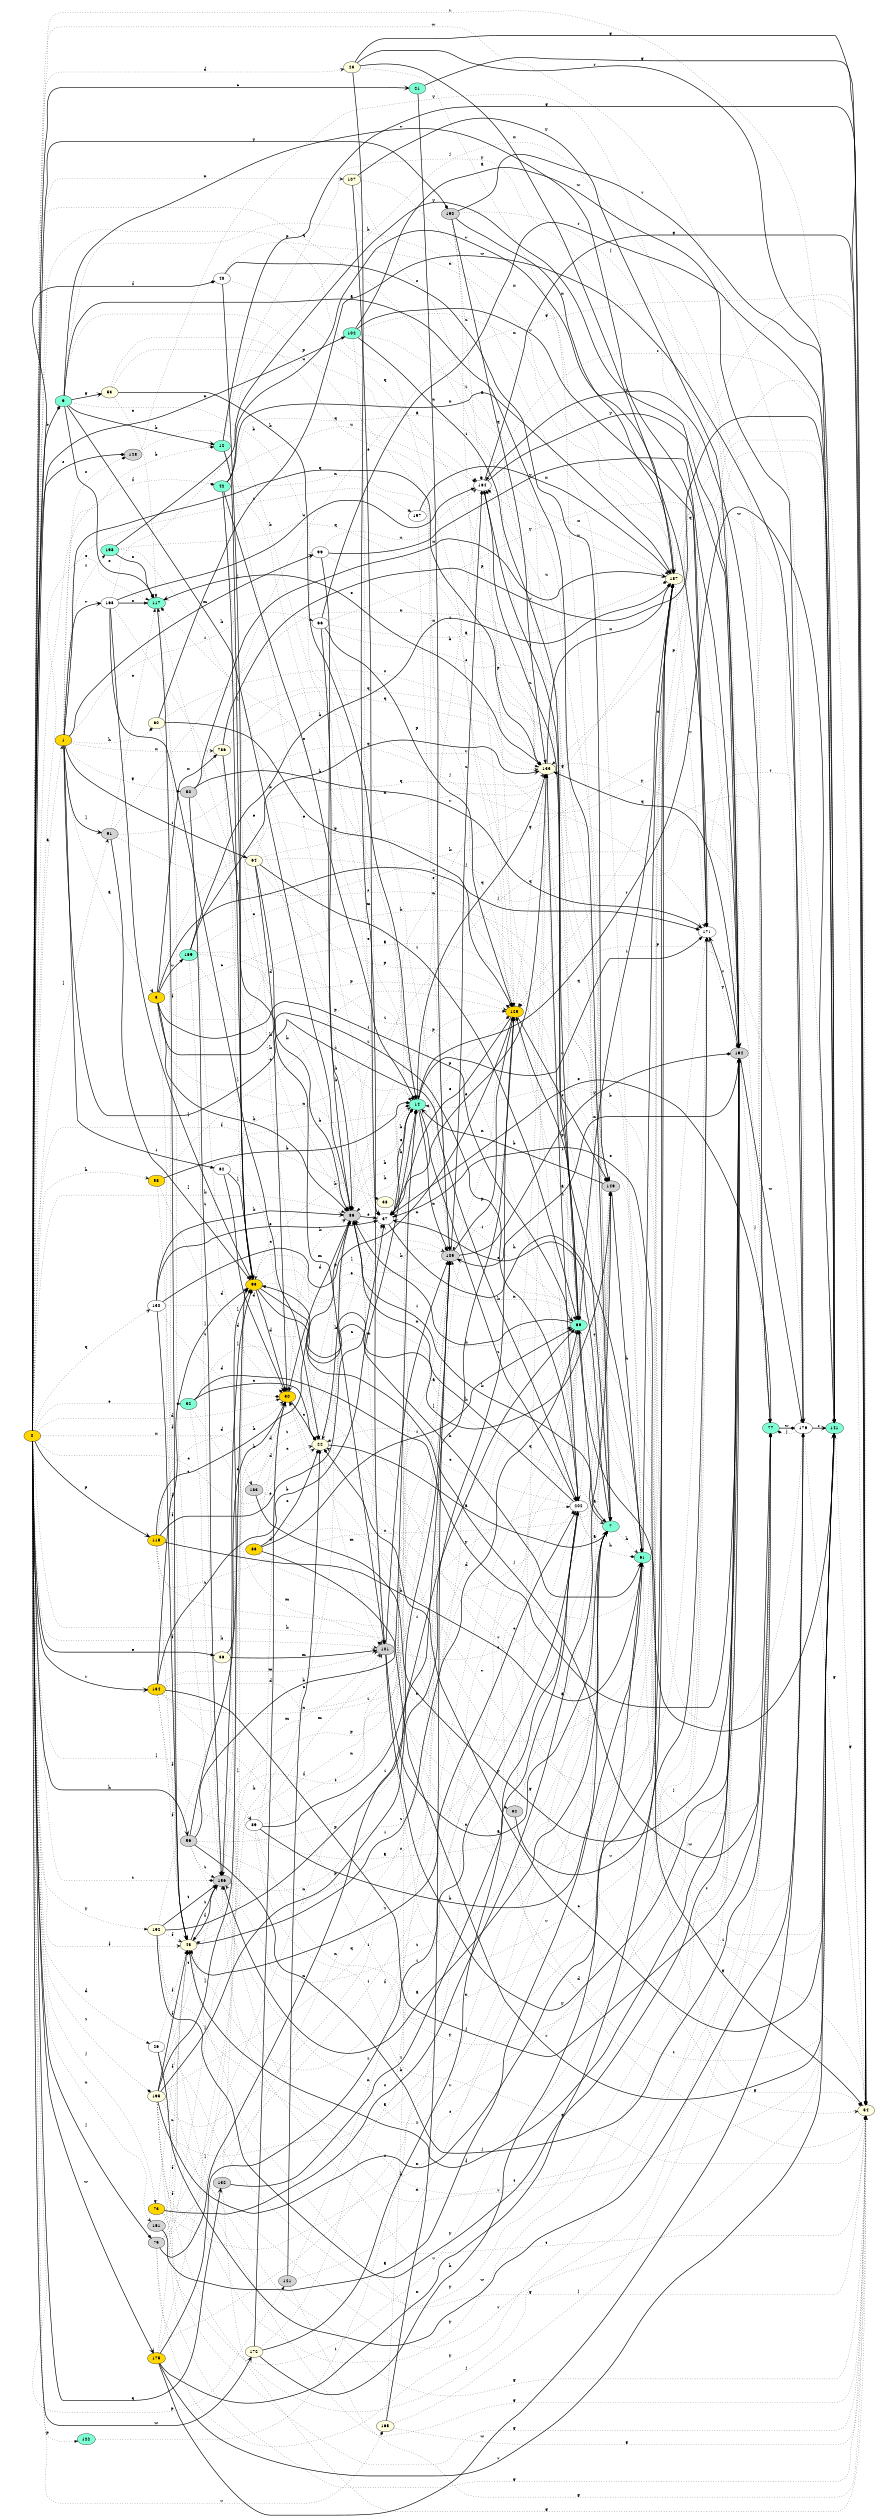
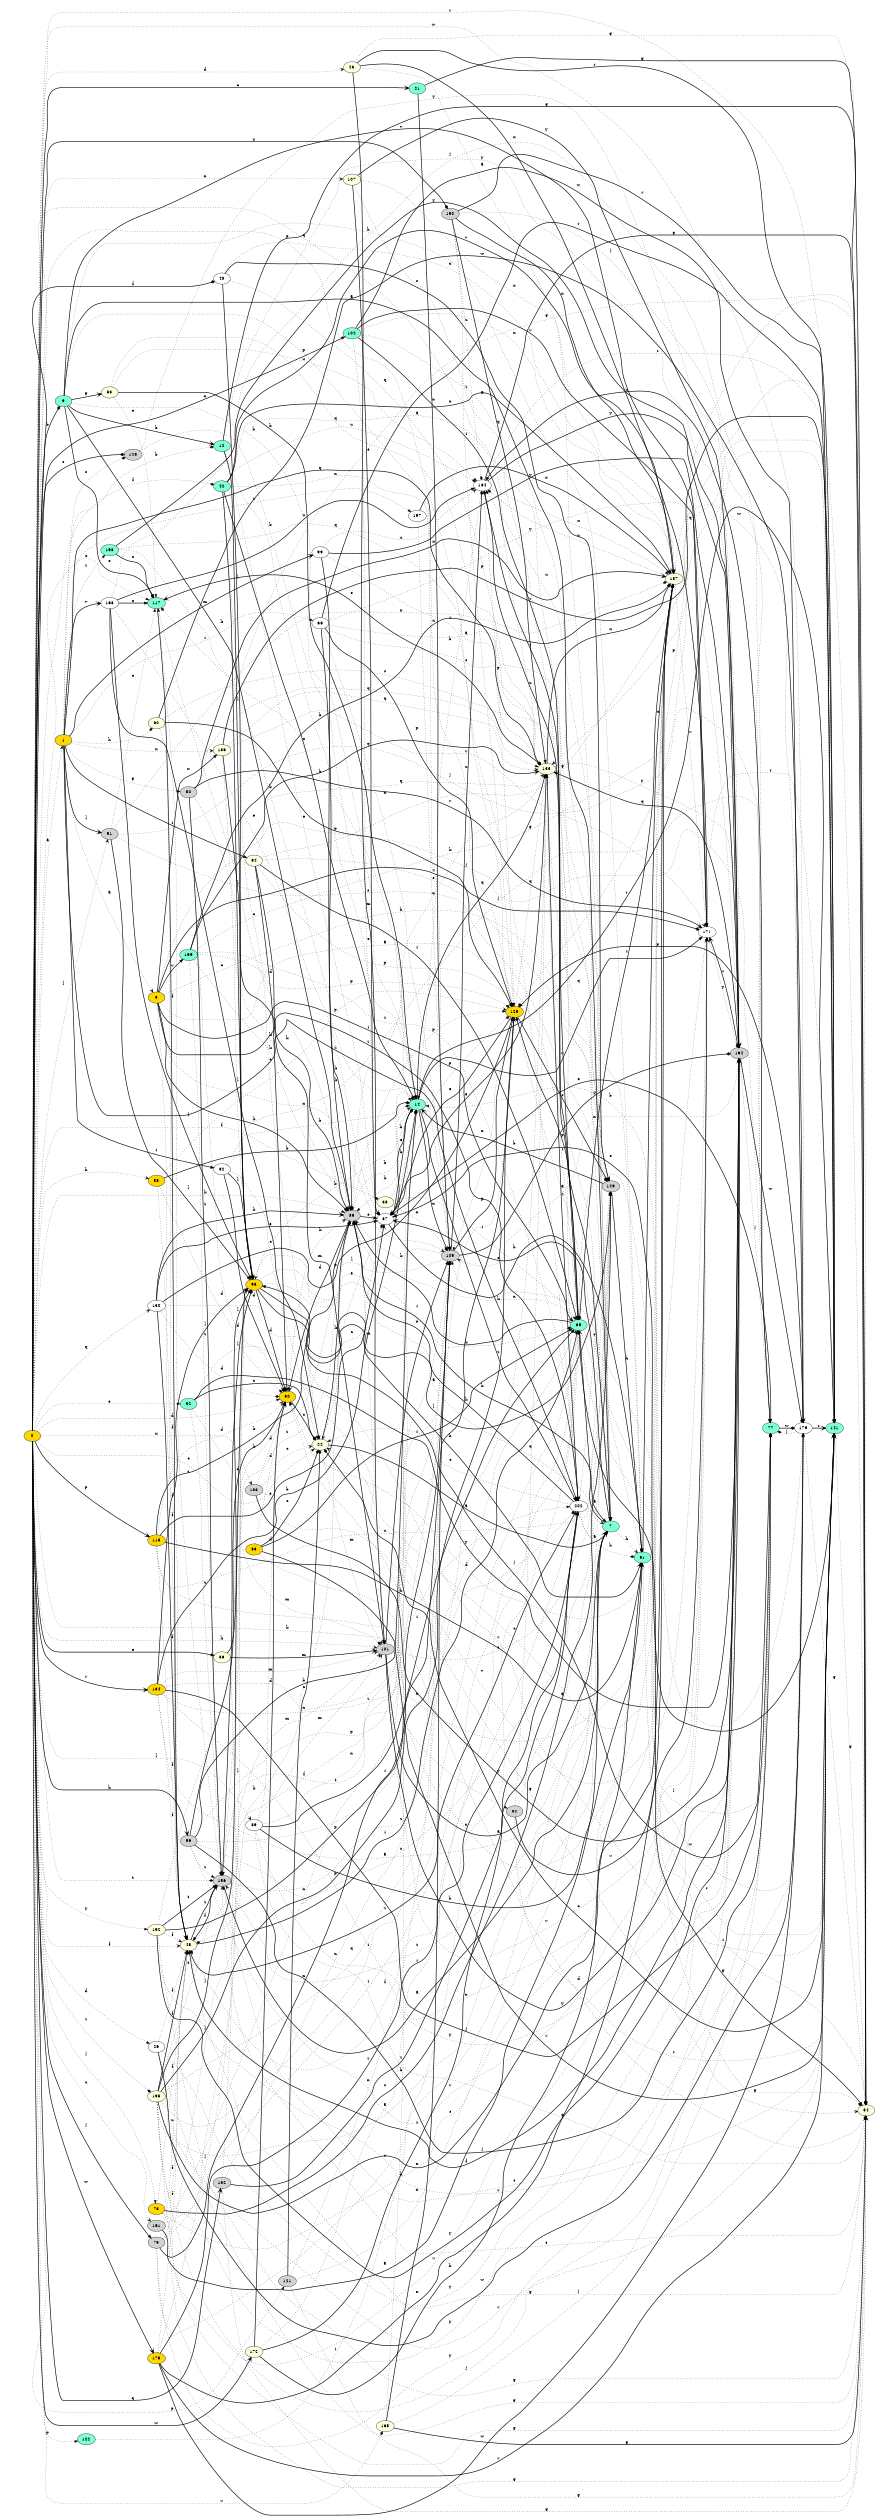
(222, 750) -> (222, 750)
(262, 785) -> (262, 785)
(861, 822) -> (861, 822)
(770, 1077) -> (770, 1077)
(585, 1134) -> (585, 1134)
(782, 2445) -> (782, 2445)
